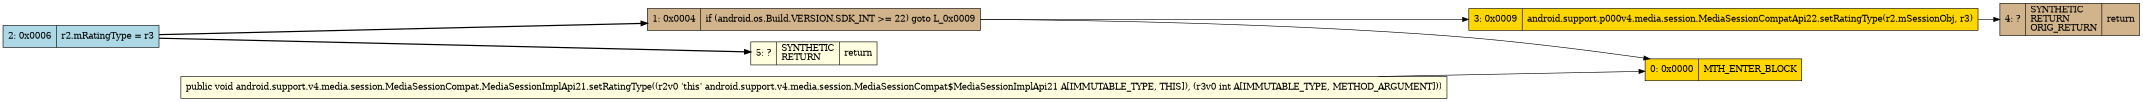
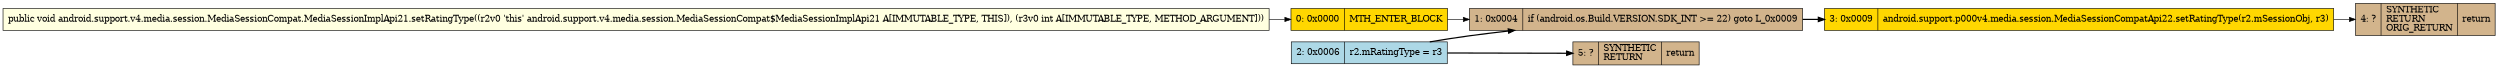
(1222, 19) -> (1811, 19)
(1313, 28) -> (1455, 19)
(814, 53) -> (1636, 53)
